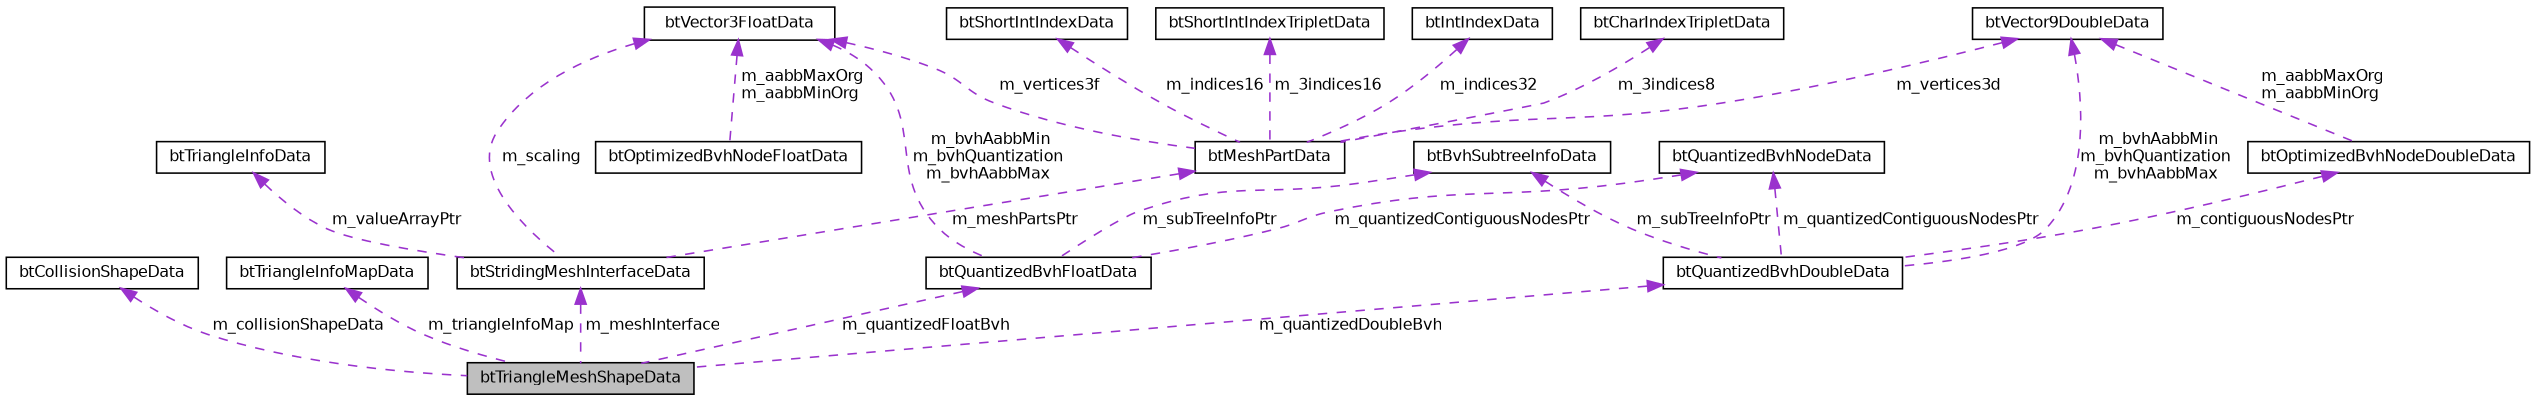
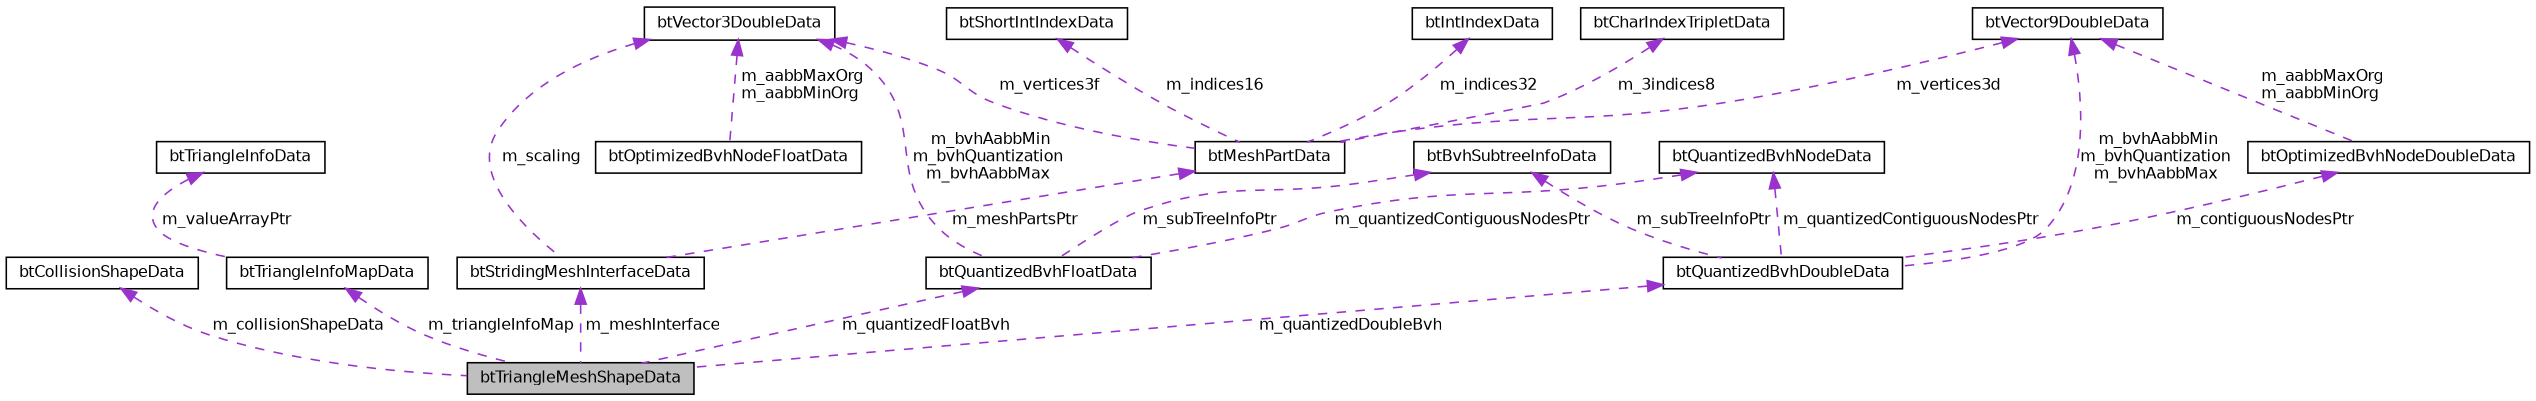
(740, 24) -> (740, 24)
(1270, 24) -> none
(358, 239) -> (162, 234)
